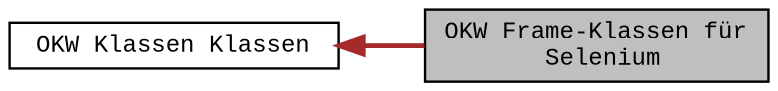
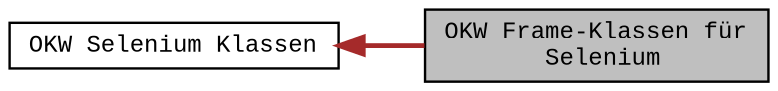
(174, 46) -> (174, 46)
